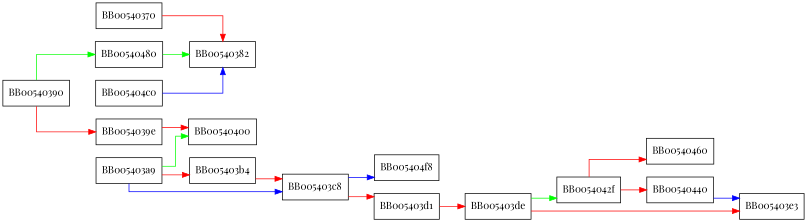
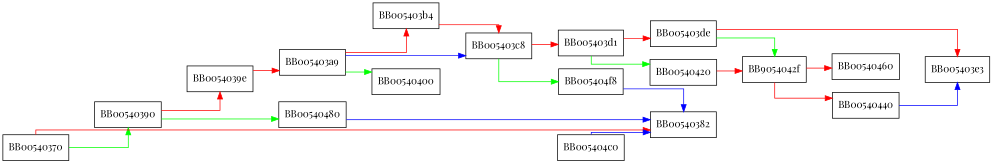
(173, 54) -> (495, 120)
none -> (683, 72)
none -> (661, 89)
(172, 128) -> (263, 71)
none -> (105, 148)
(358, 177) -> (514, 82)
(589, 190) -> (774, 70)
